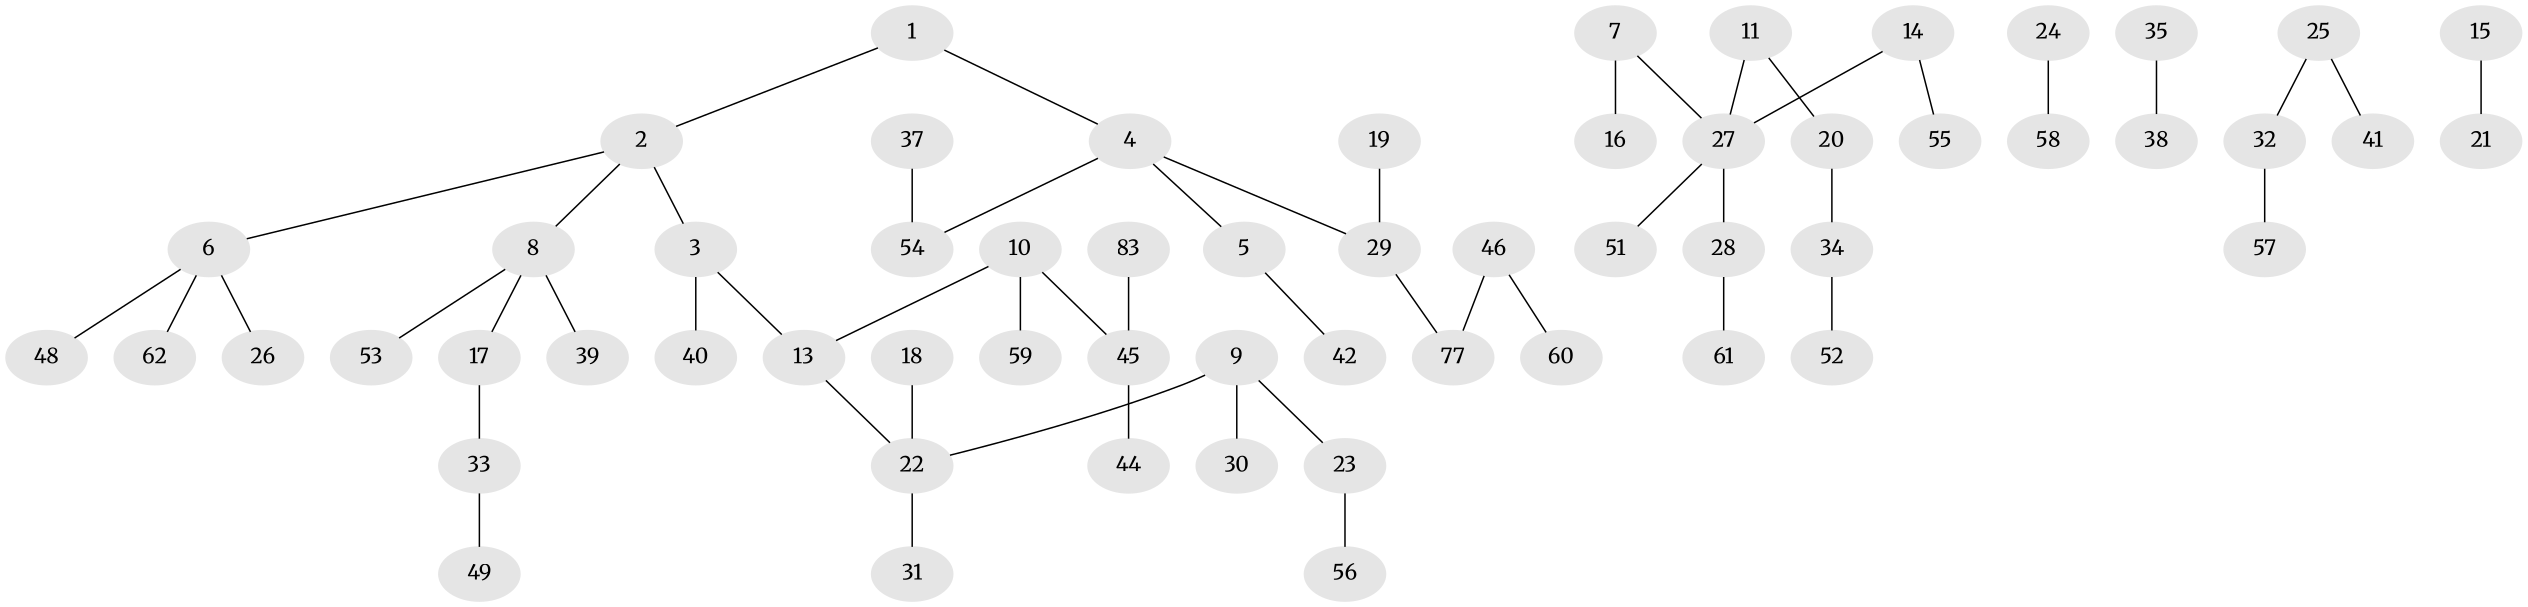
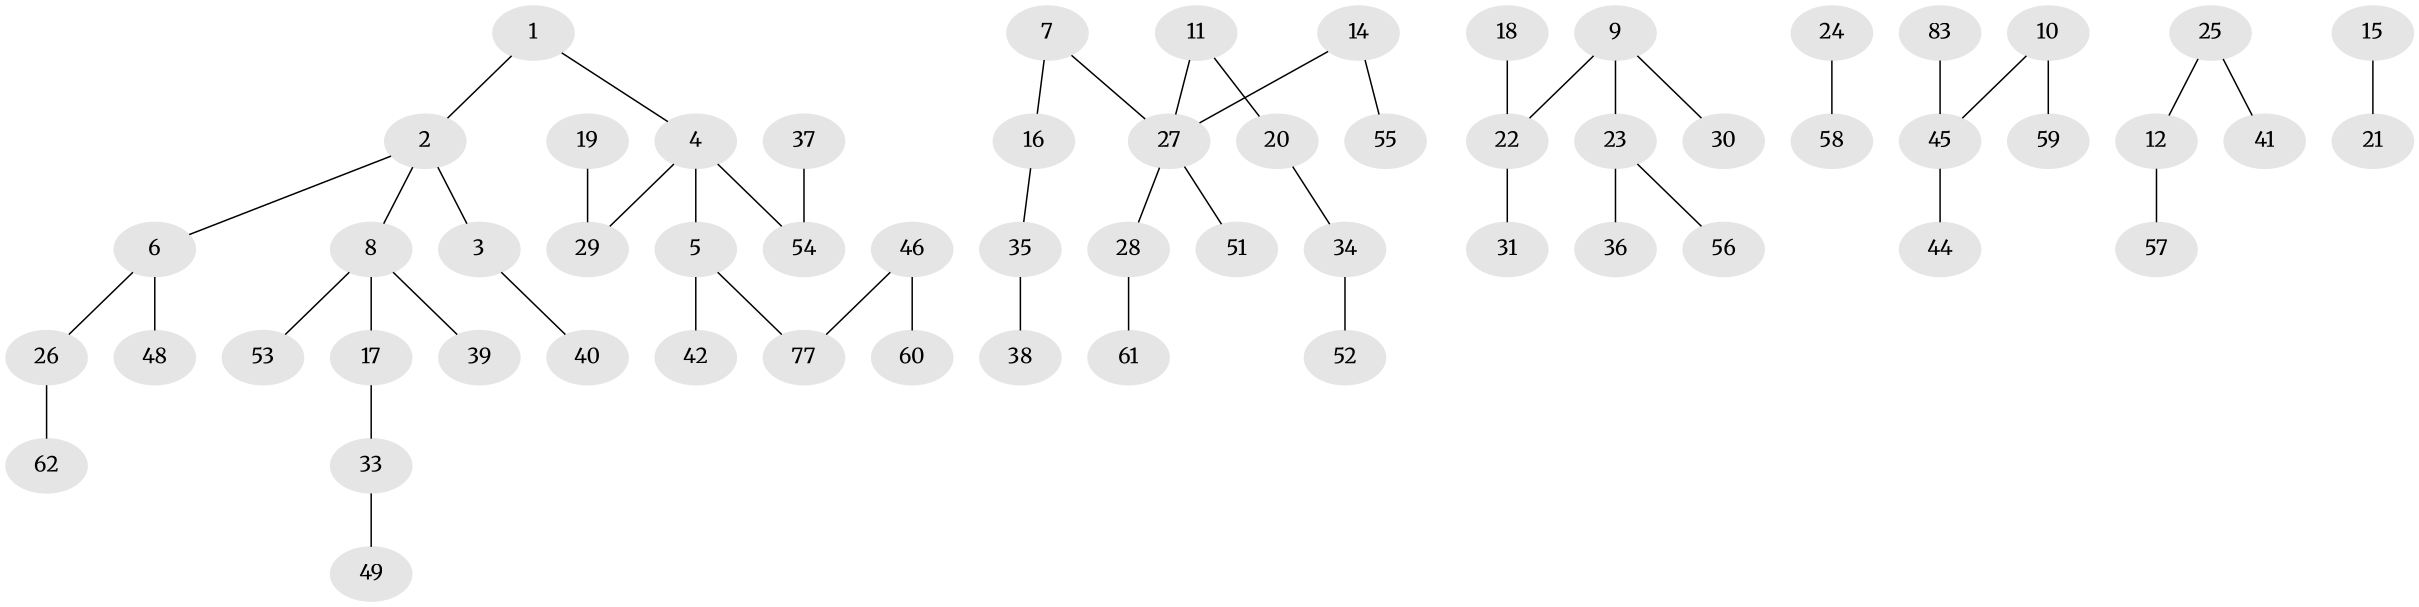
(2265, 141) -> (2156, 141)
none -> (1027, 195)
none -> (1615, 249)
(182, 304) -> (47, 412)
(1416, 304) -> (750, 303)
(804, 358) -> none
